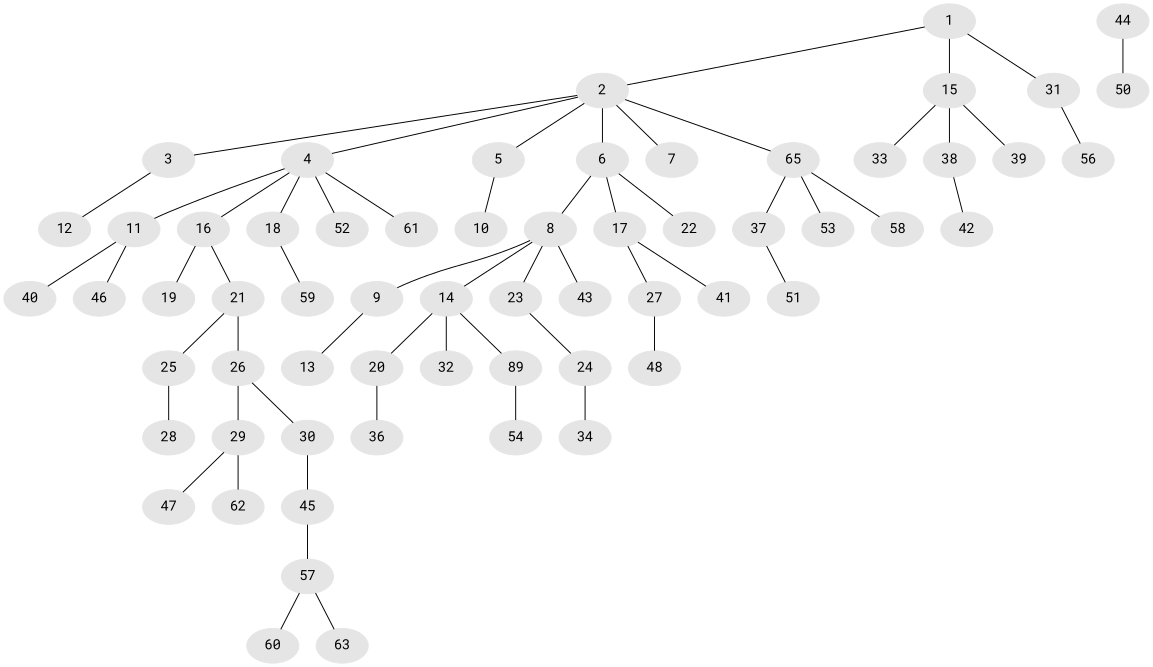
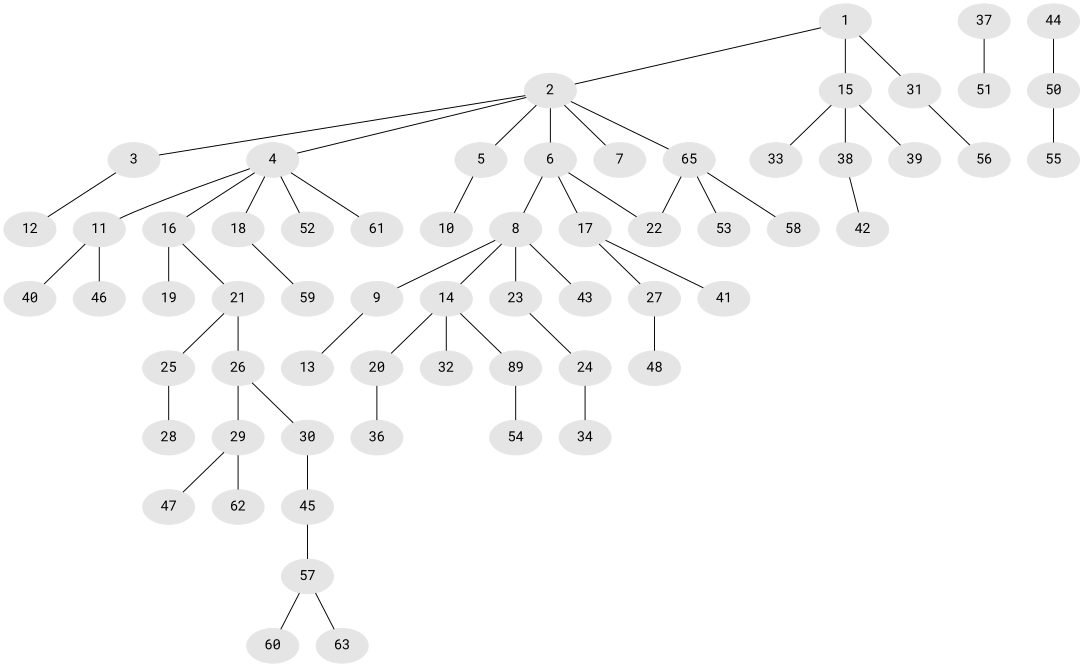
none -> (1054, 160)
(776, 195) -> (672, 195)
